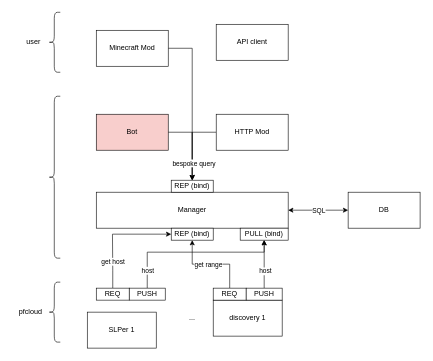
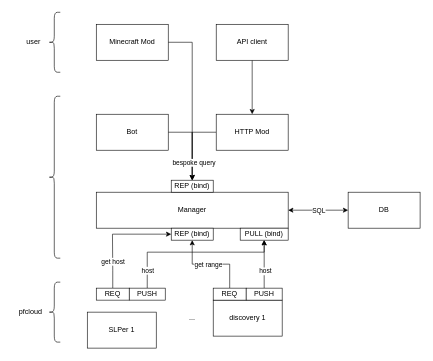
(132, 48) -> (132, 42)
none -> (252, 108)
(132, 132) -> (132, 132)
